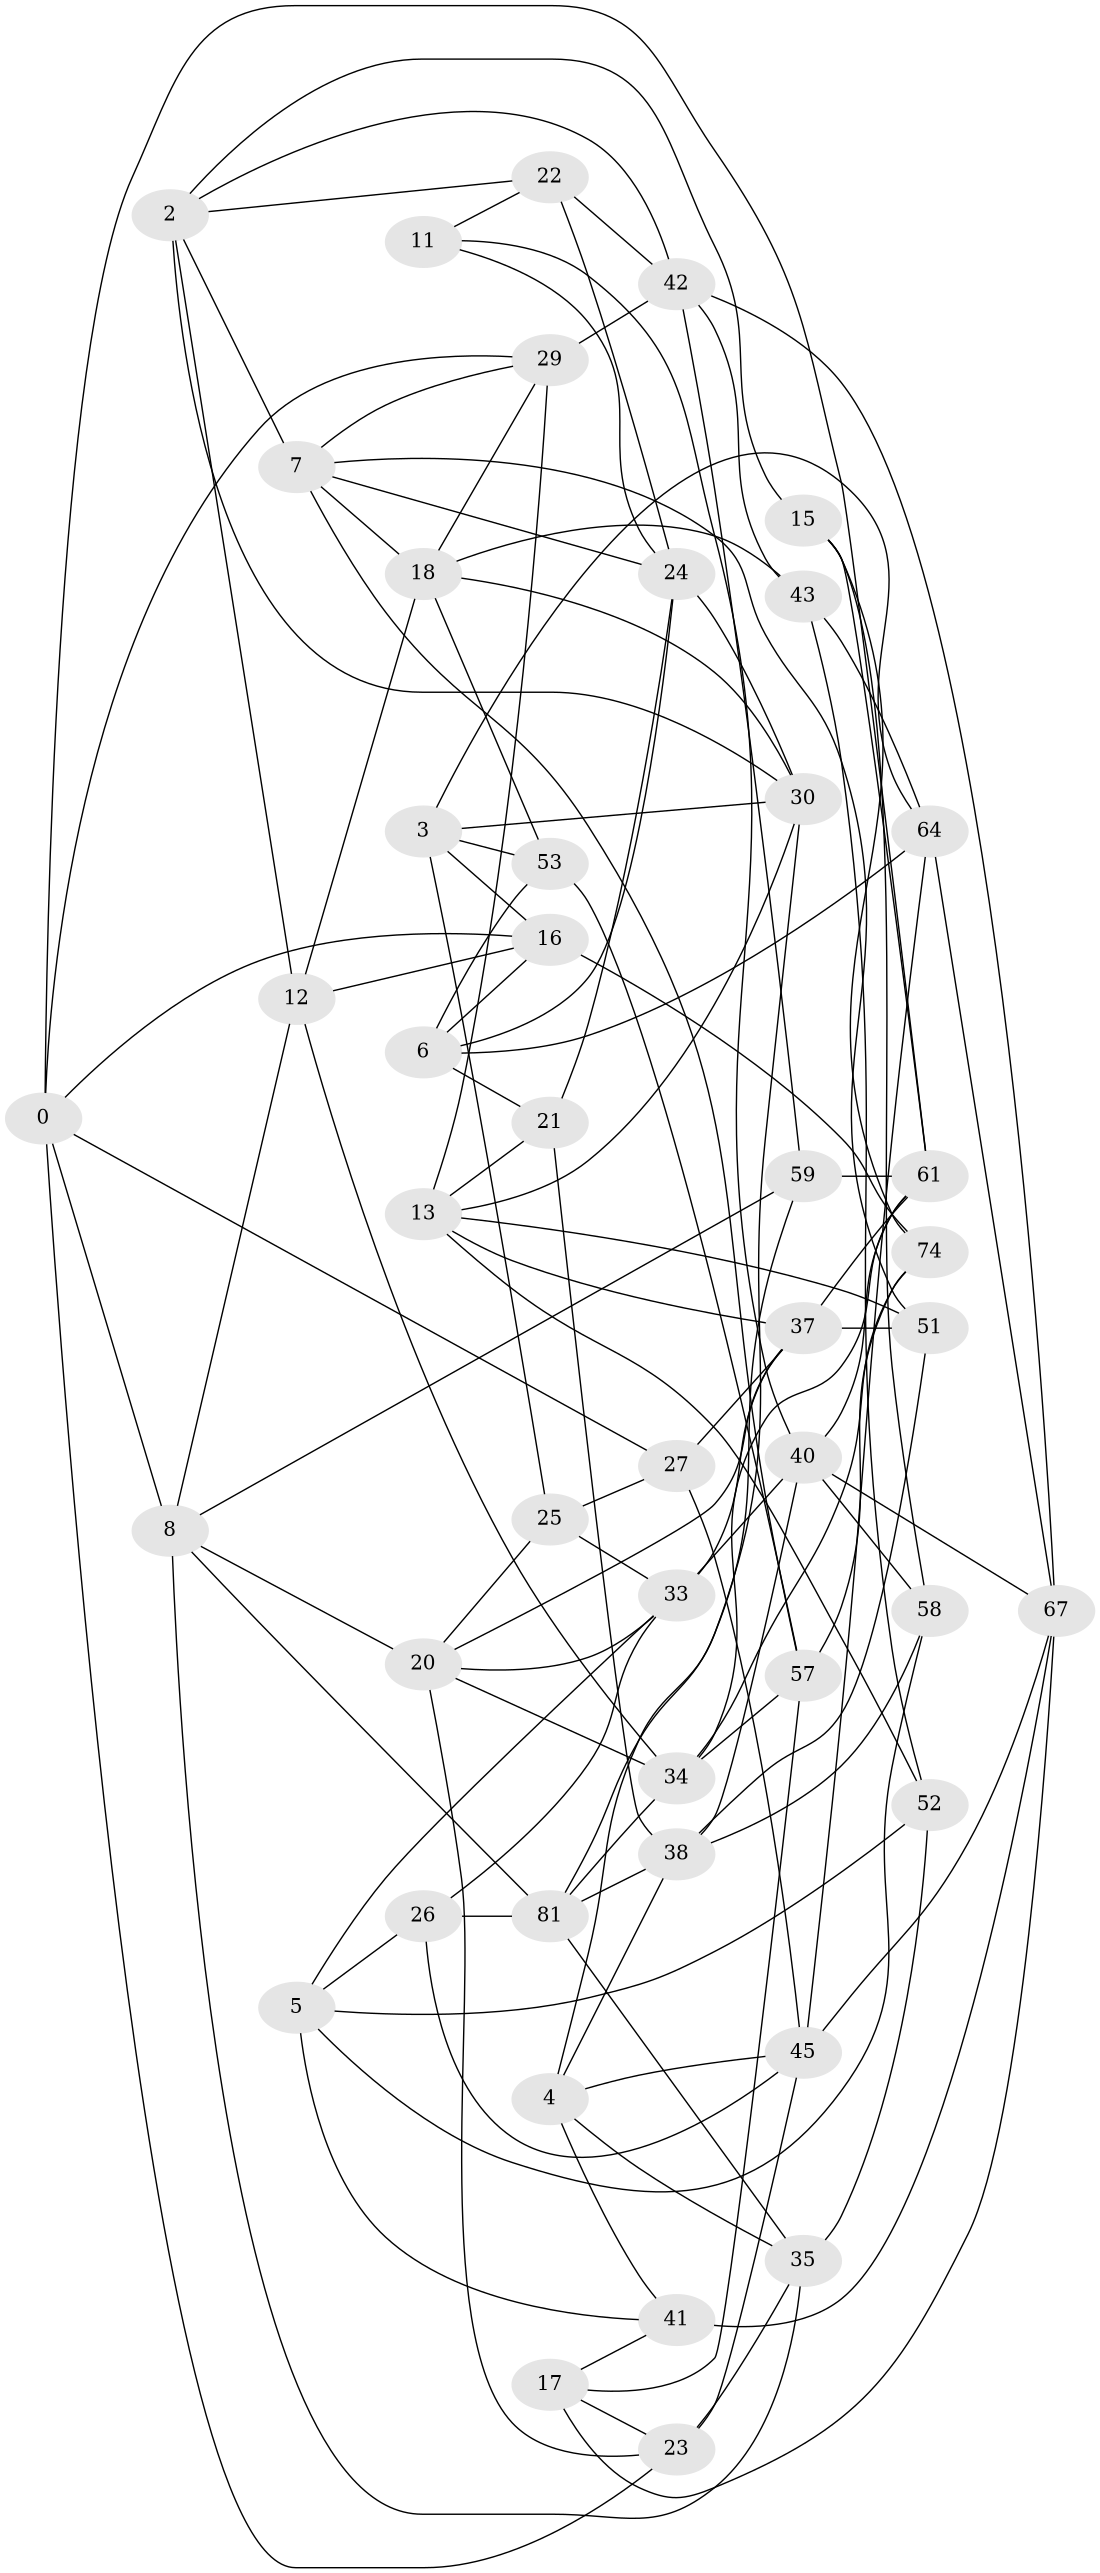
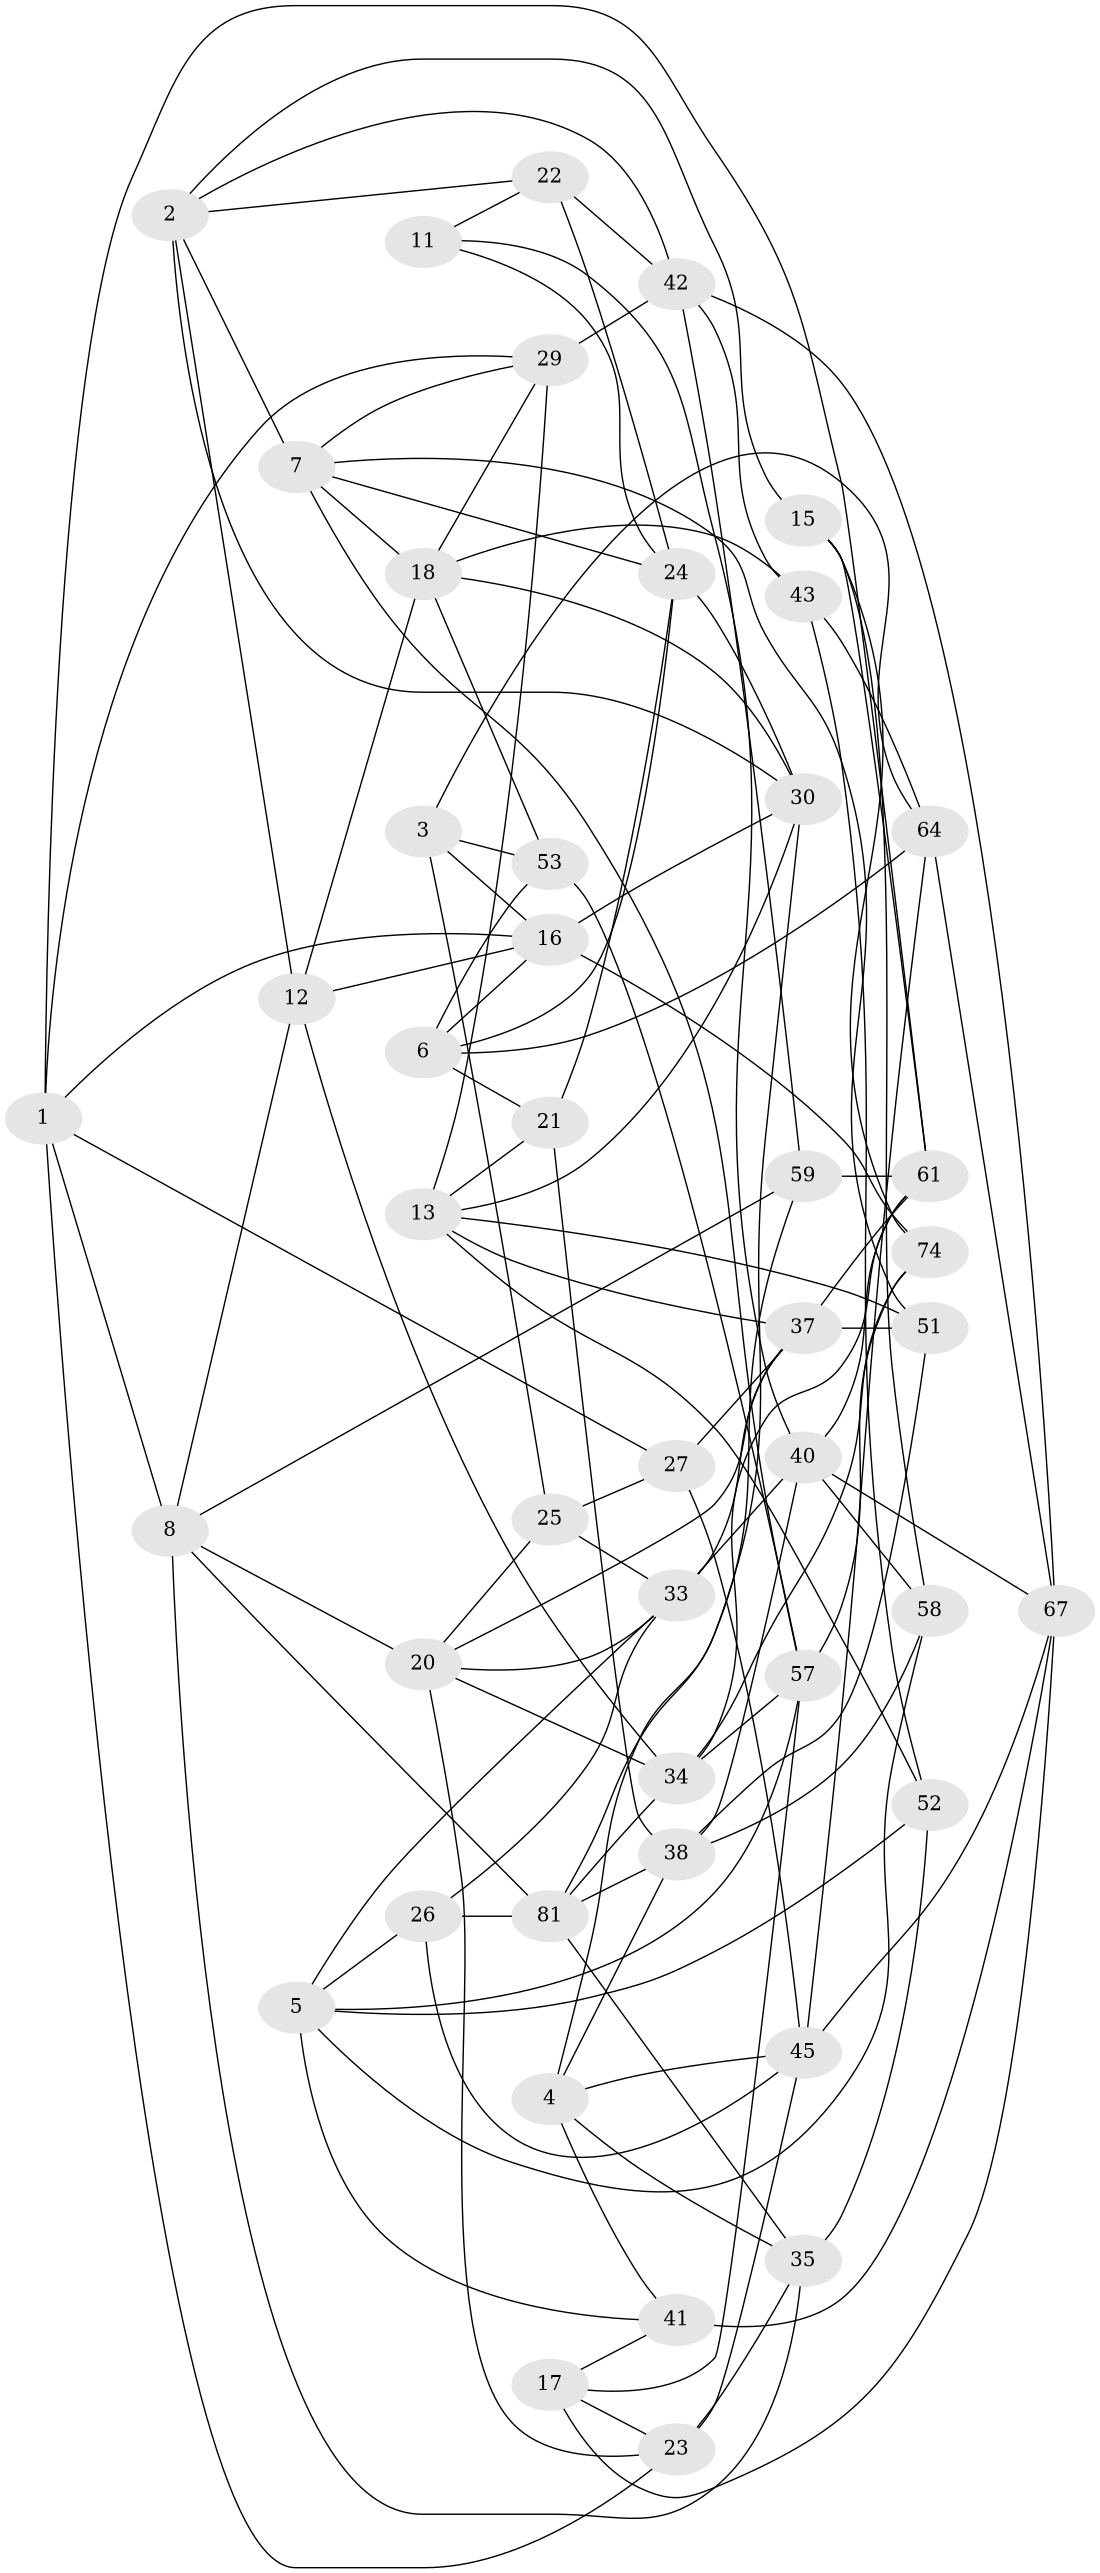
(614, 815) -> (674, 867)
(44, 1119) -> (44, 1119)
none -> (649, 1942)
